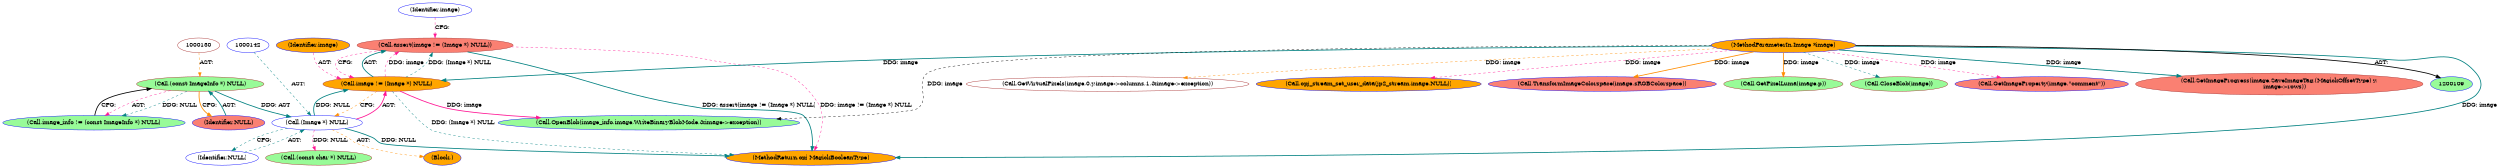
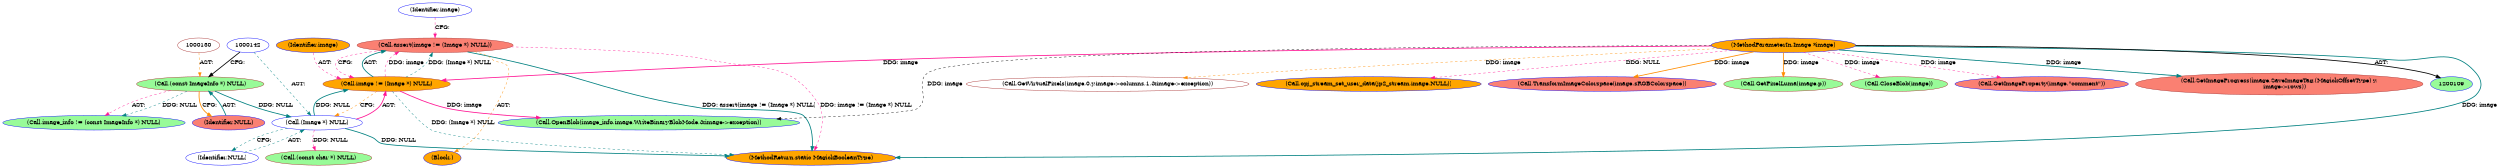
(1047, 55) -> (1047, 55)
(1643, 63) -> (1643, 63)
(1840, 64) -> (1840, 64)
(116, 95) -> (226, 63)
(276, 105) -> (276, 105)
(374, 149) -> (500, 97)
(811, 158) -> (811, 158)
